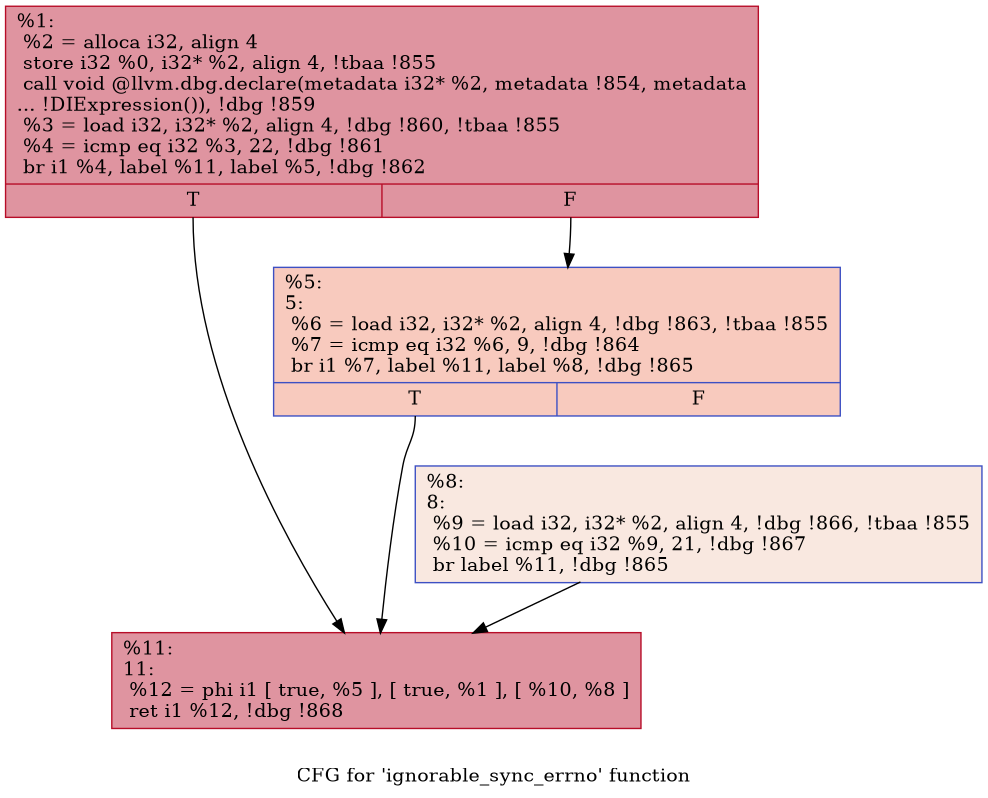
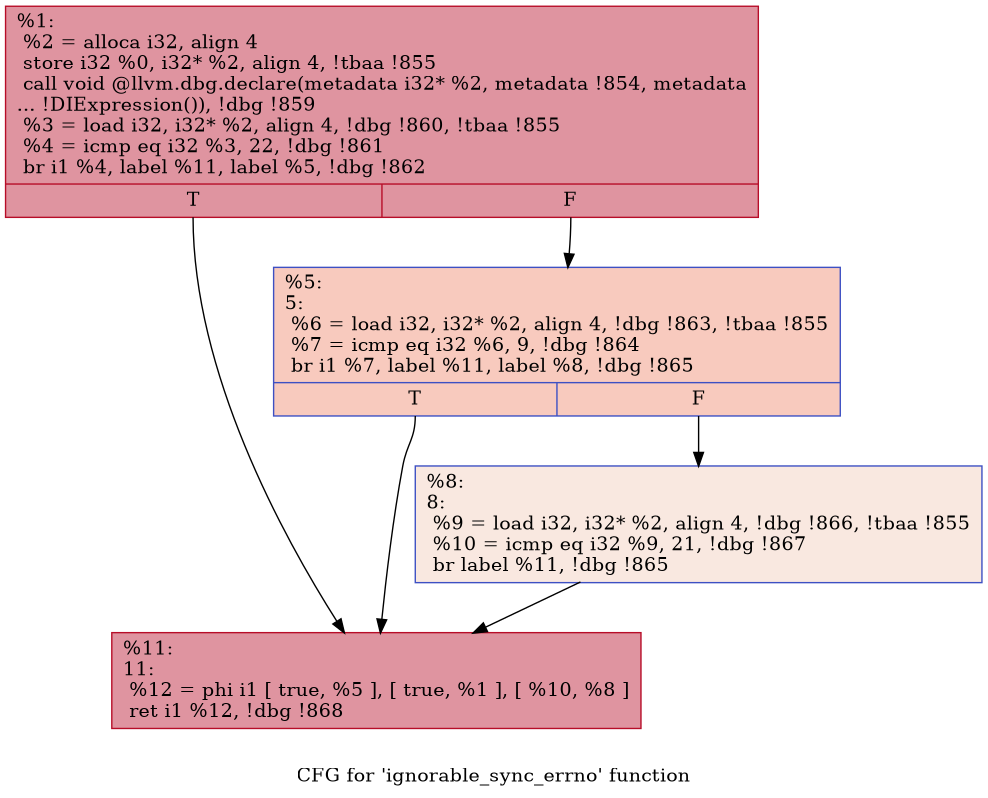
none -> (699, 434)
